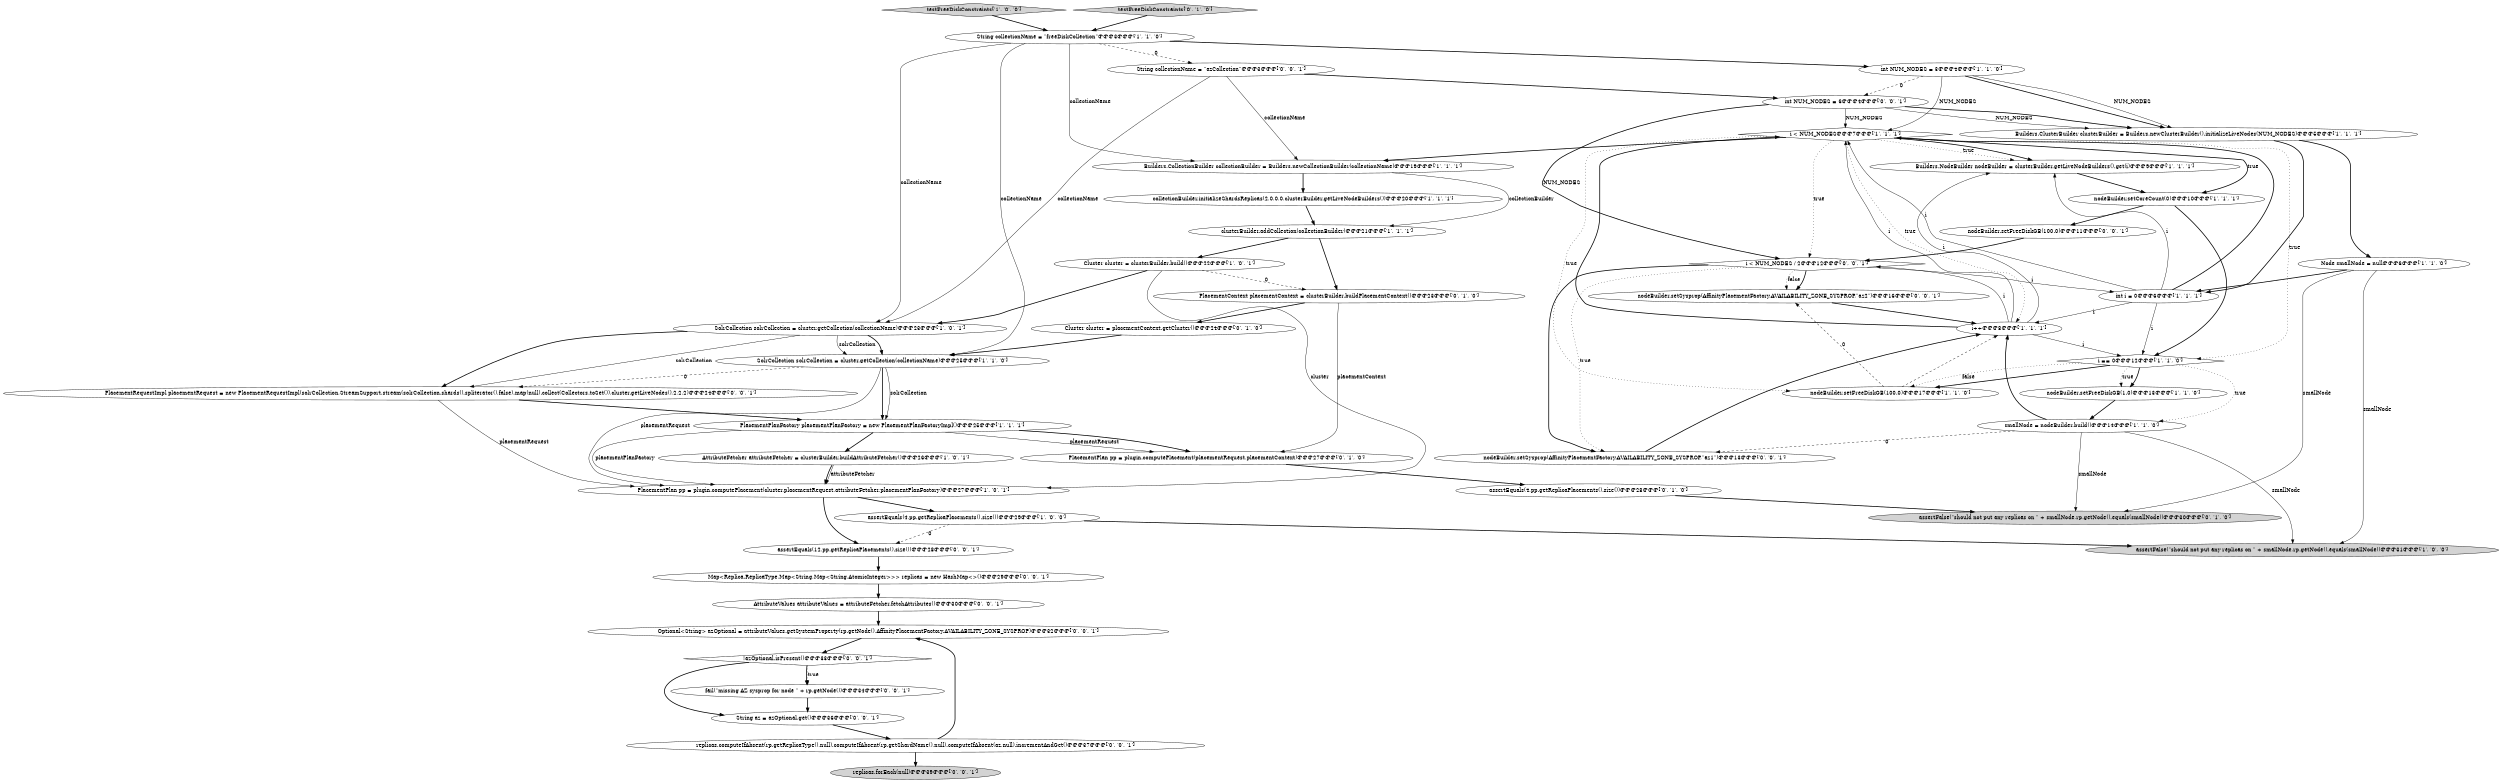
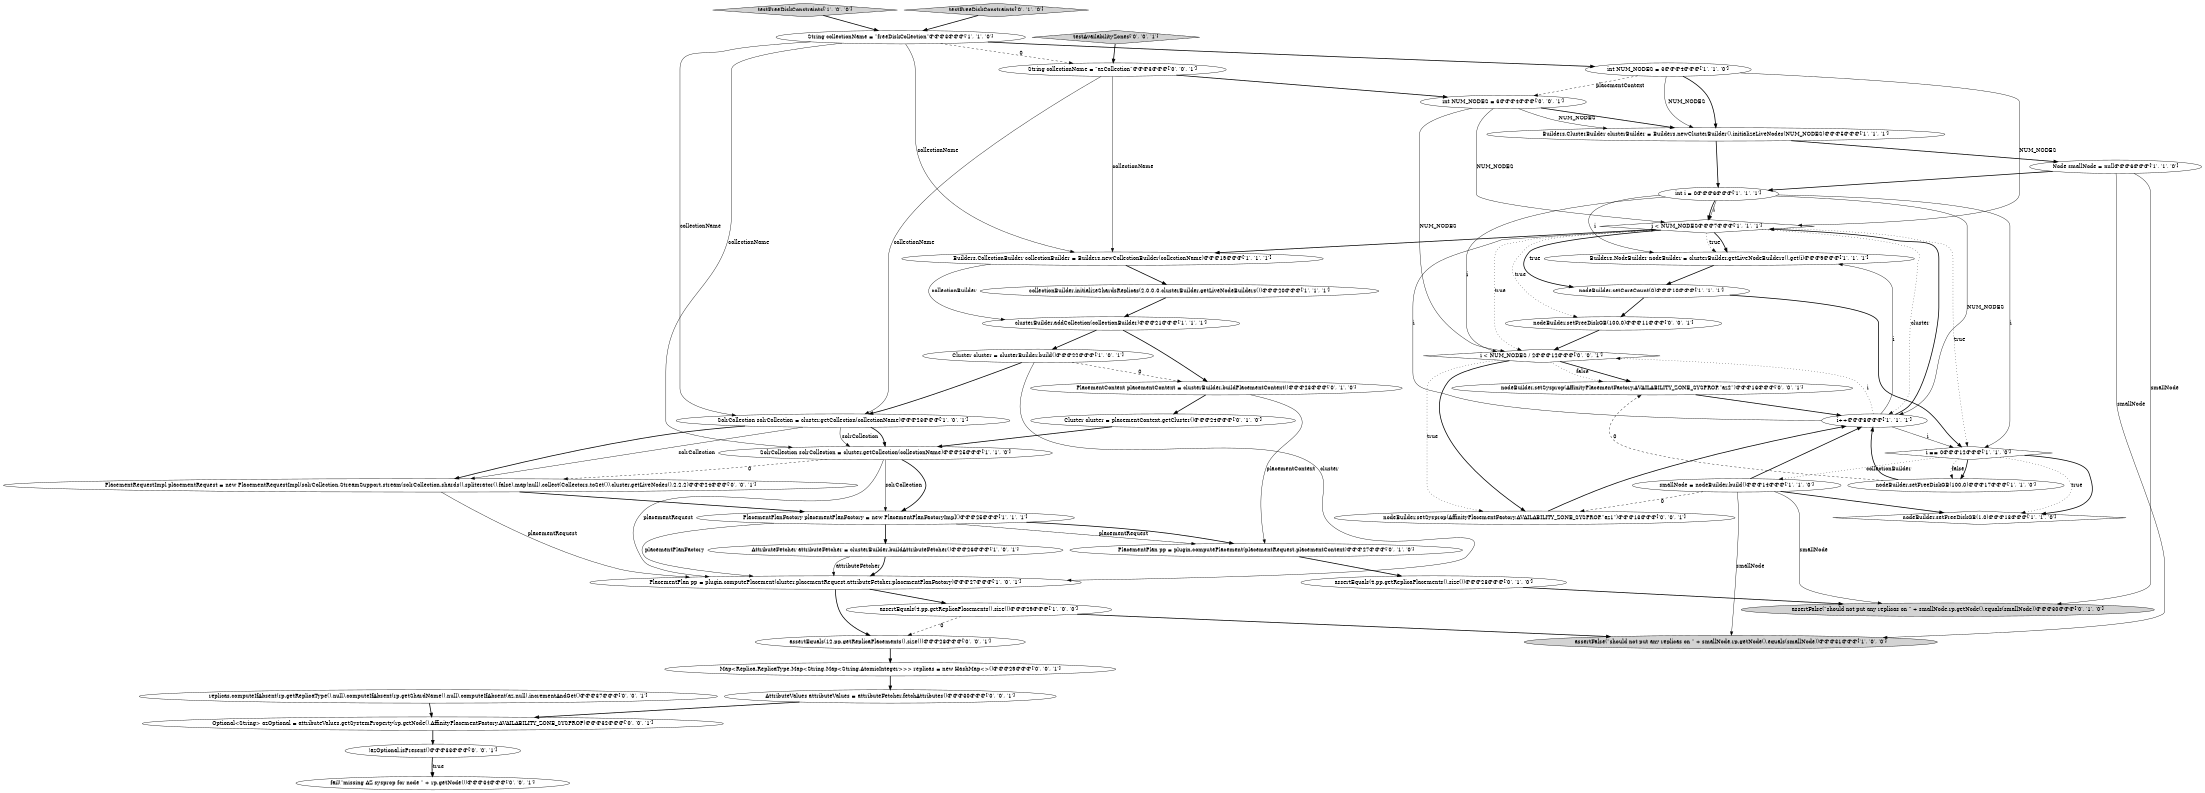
none -> (1116, 37)
(1902, 86) -> (1620, 86)
(1542, 183) -> (1420, 233)
(1910, 232) -> (1920, 323)
(1956, 276) -> (1758, 366)
(1989, 277) -> (1507, 224)
(1561, 278) -> (1537, 242)
(2094, 312) -> (1986, 307)
(1948, 362) -> (1874, 462)
(2123, 393) -> (1979, 518)
(2241, 393) -> (1889, 469)
(2104, 408) -> (1860, 502)
(808, 659) -> (433, 751)
(808, 718) -> none
(916, 773) -> none
